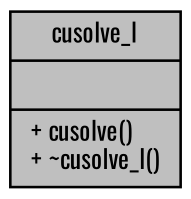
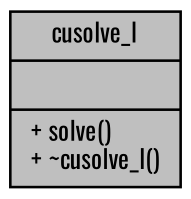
(83, 133) -> (71, 133)
